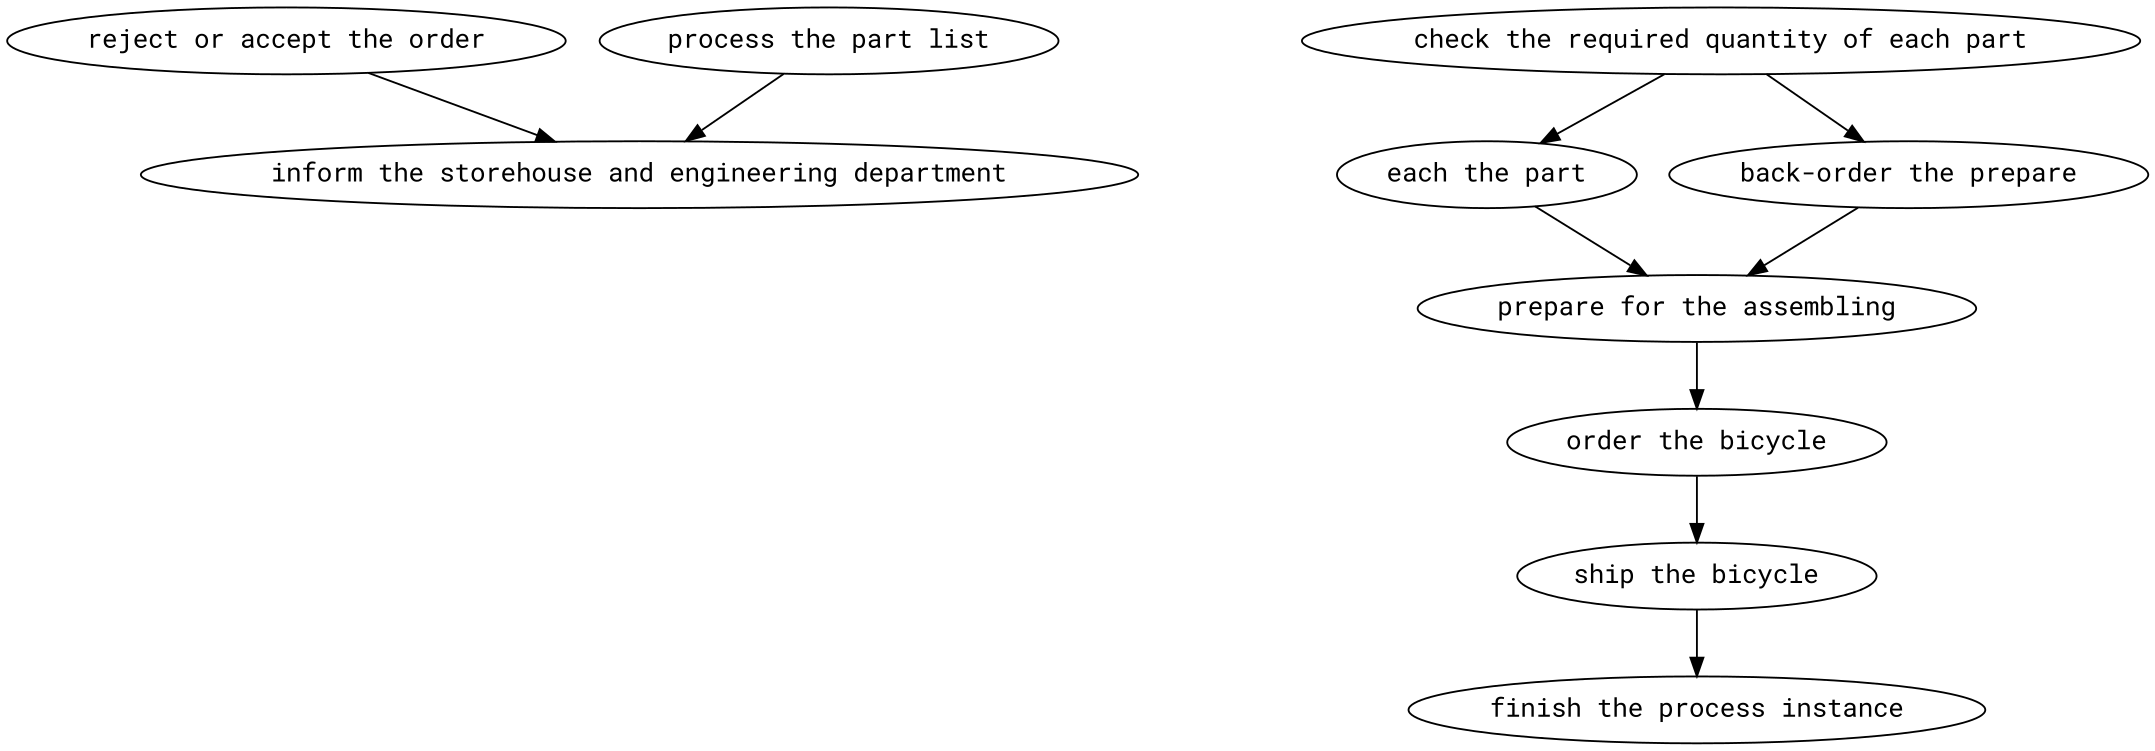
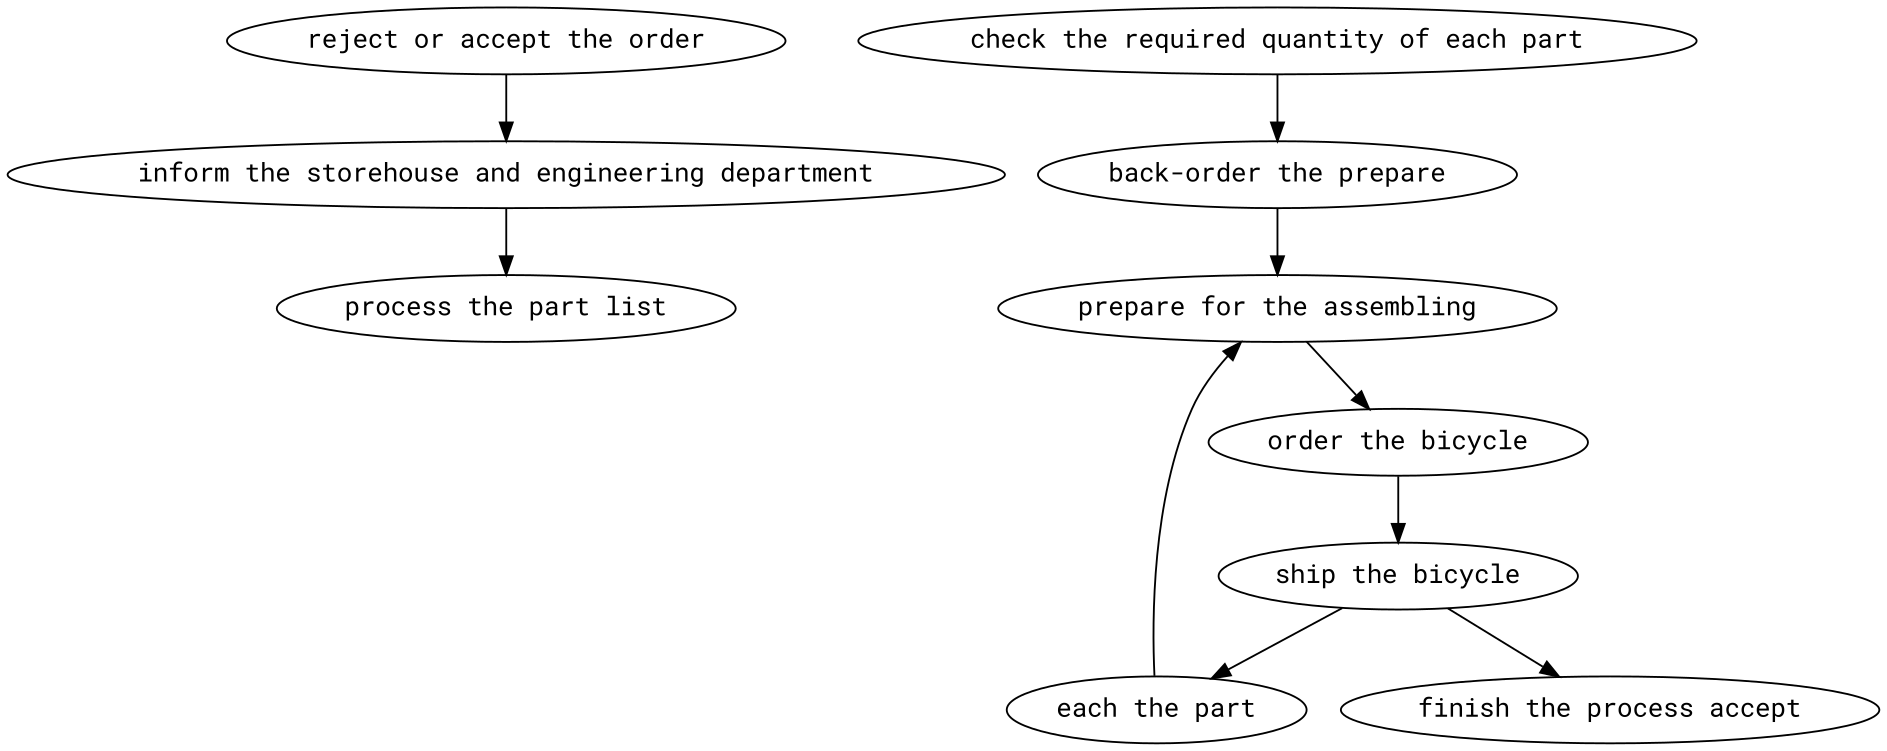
(743, 102) -> (506, 232)
(1611, 104) -> (1285, 639)
(1697, 710) -> (1610, 710)
